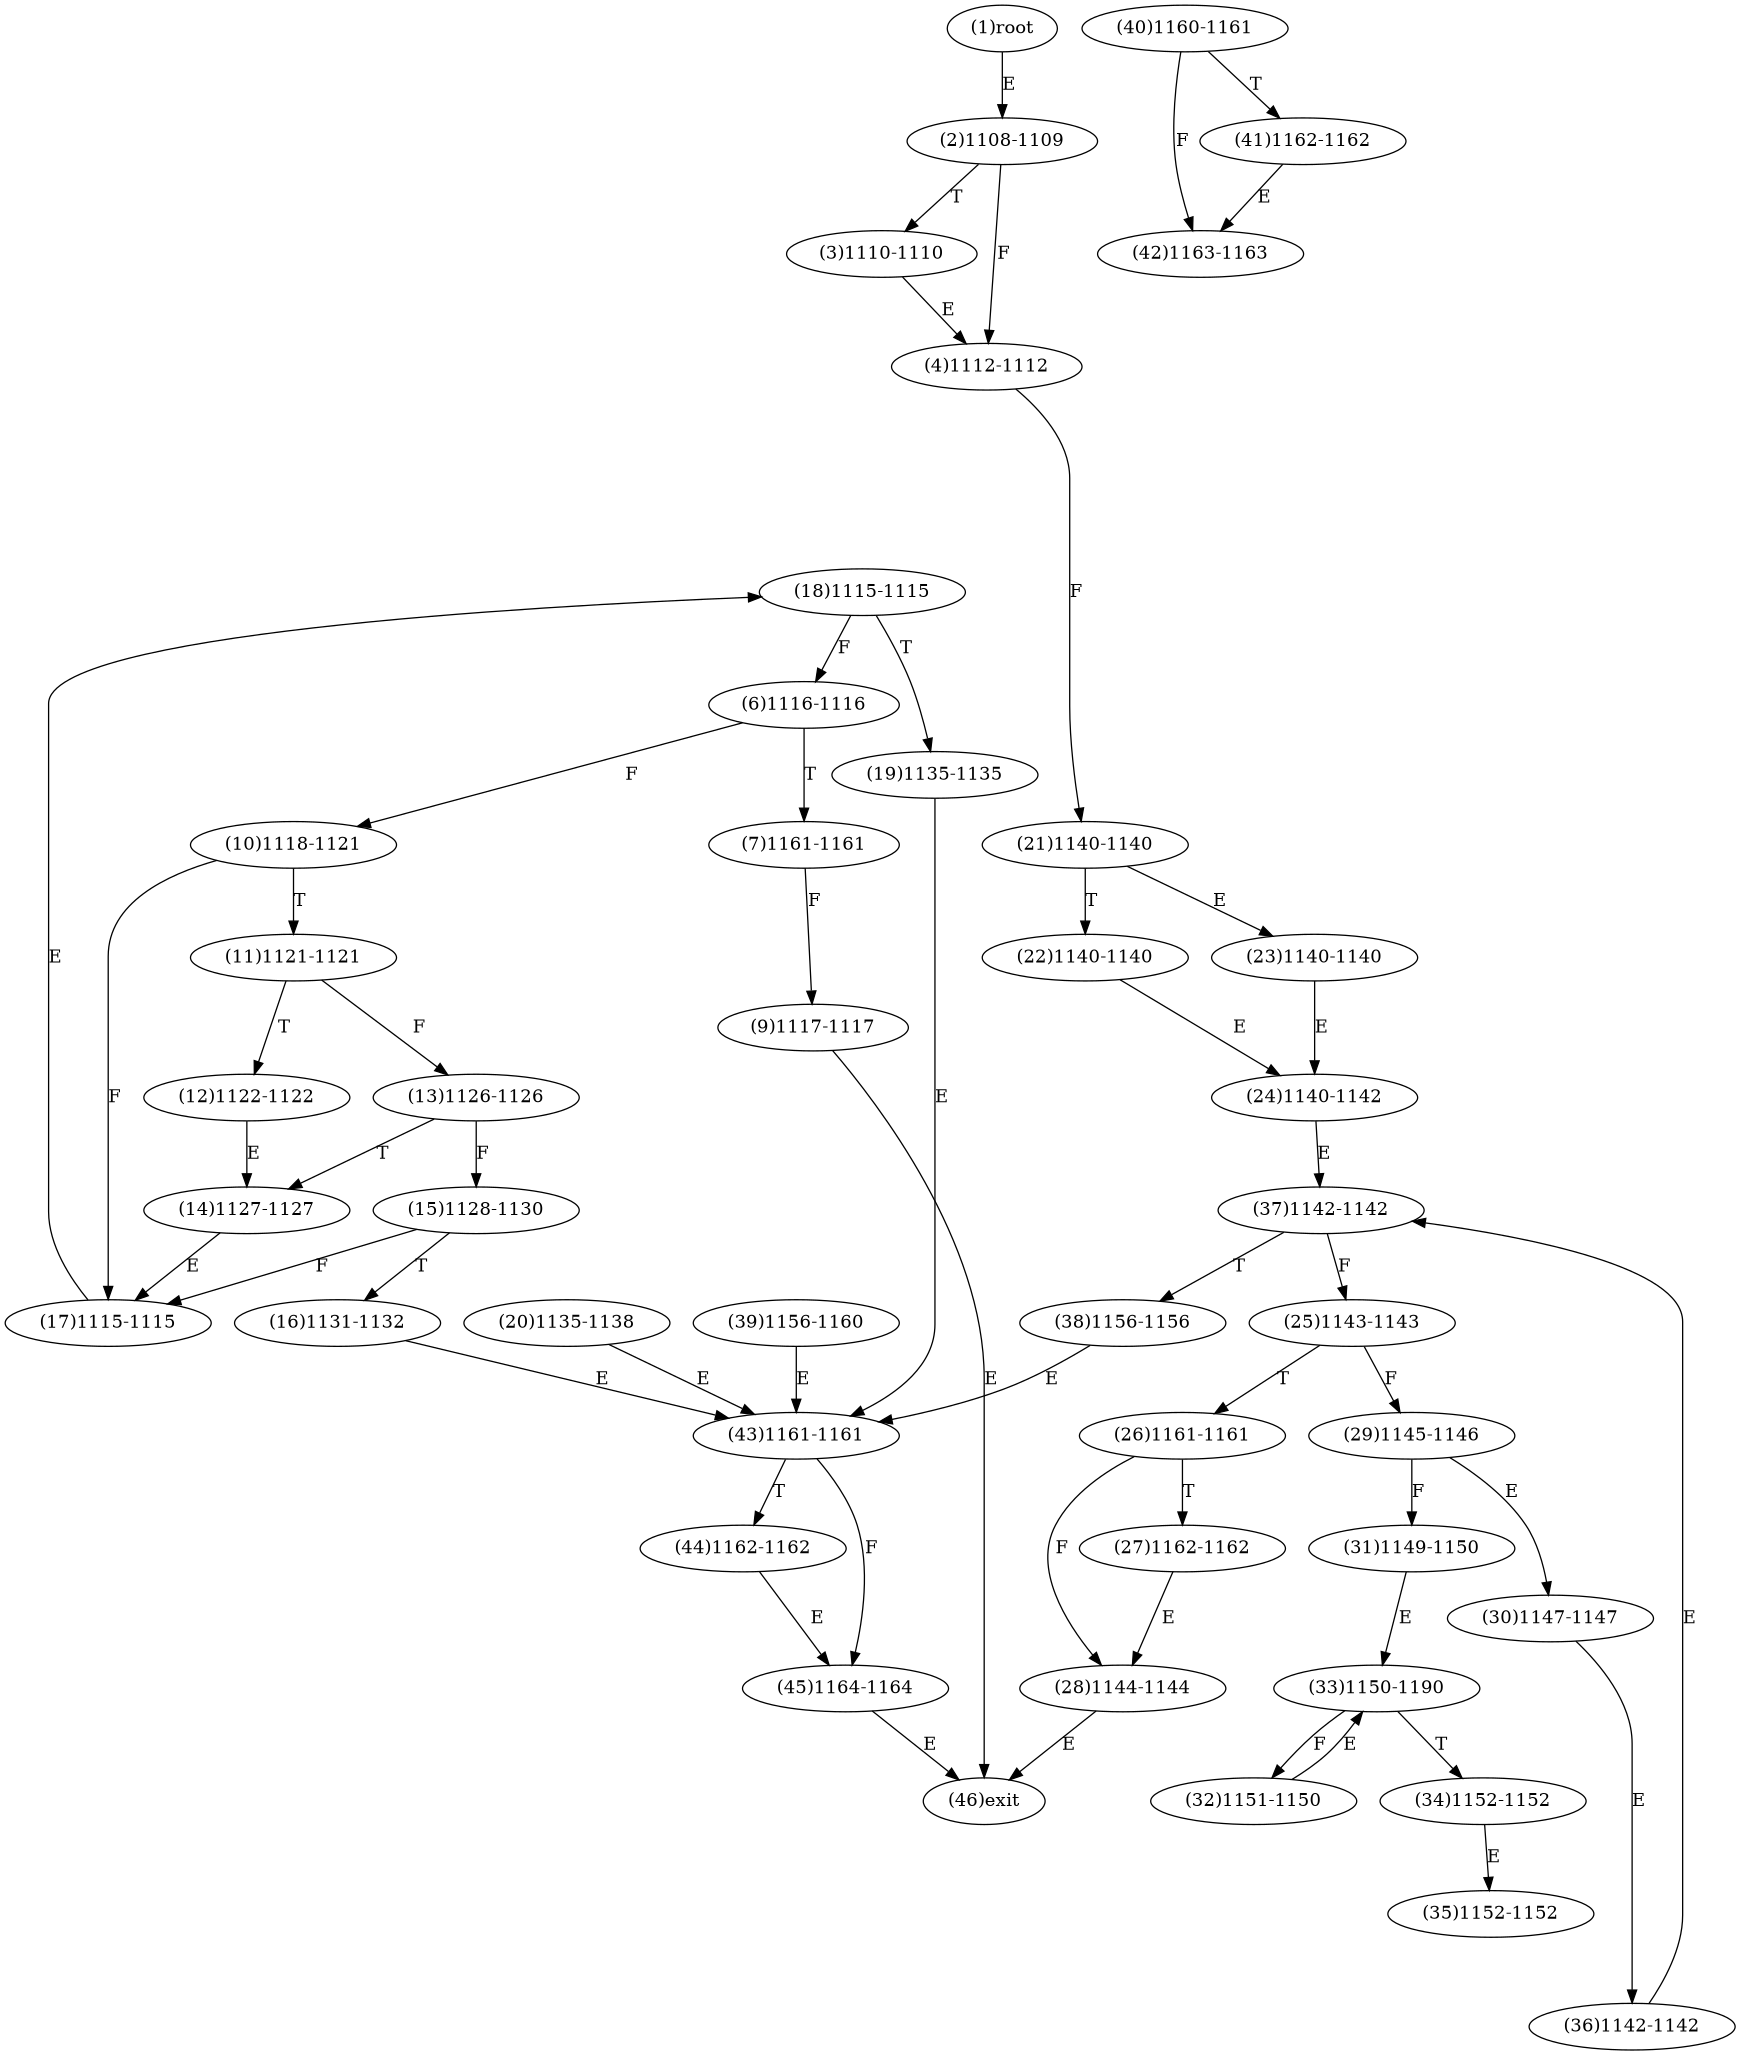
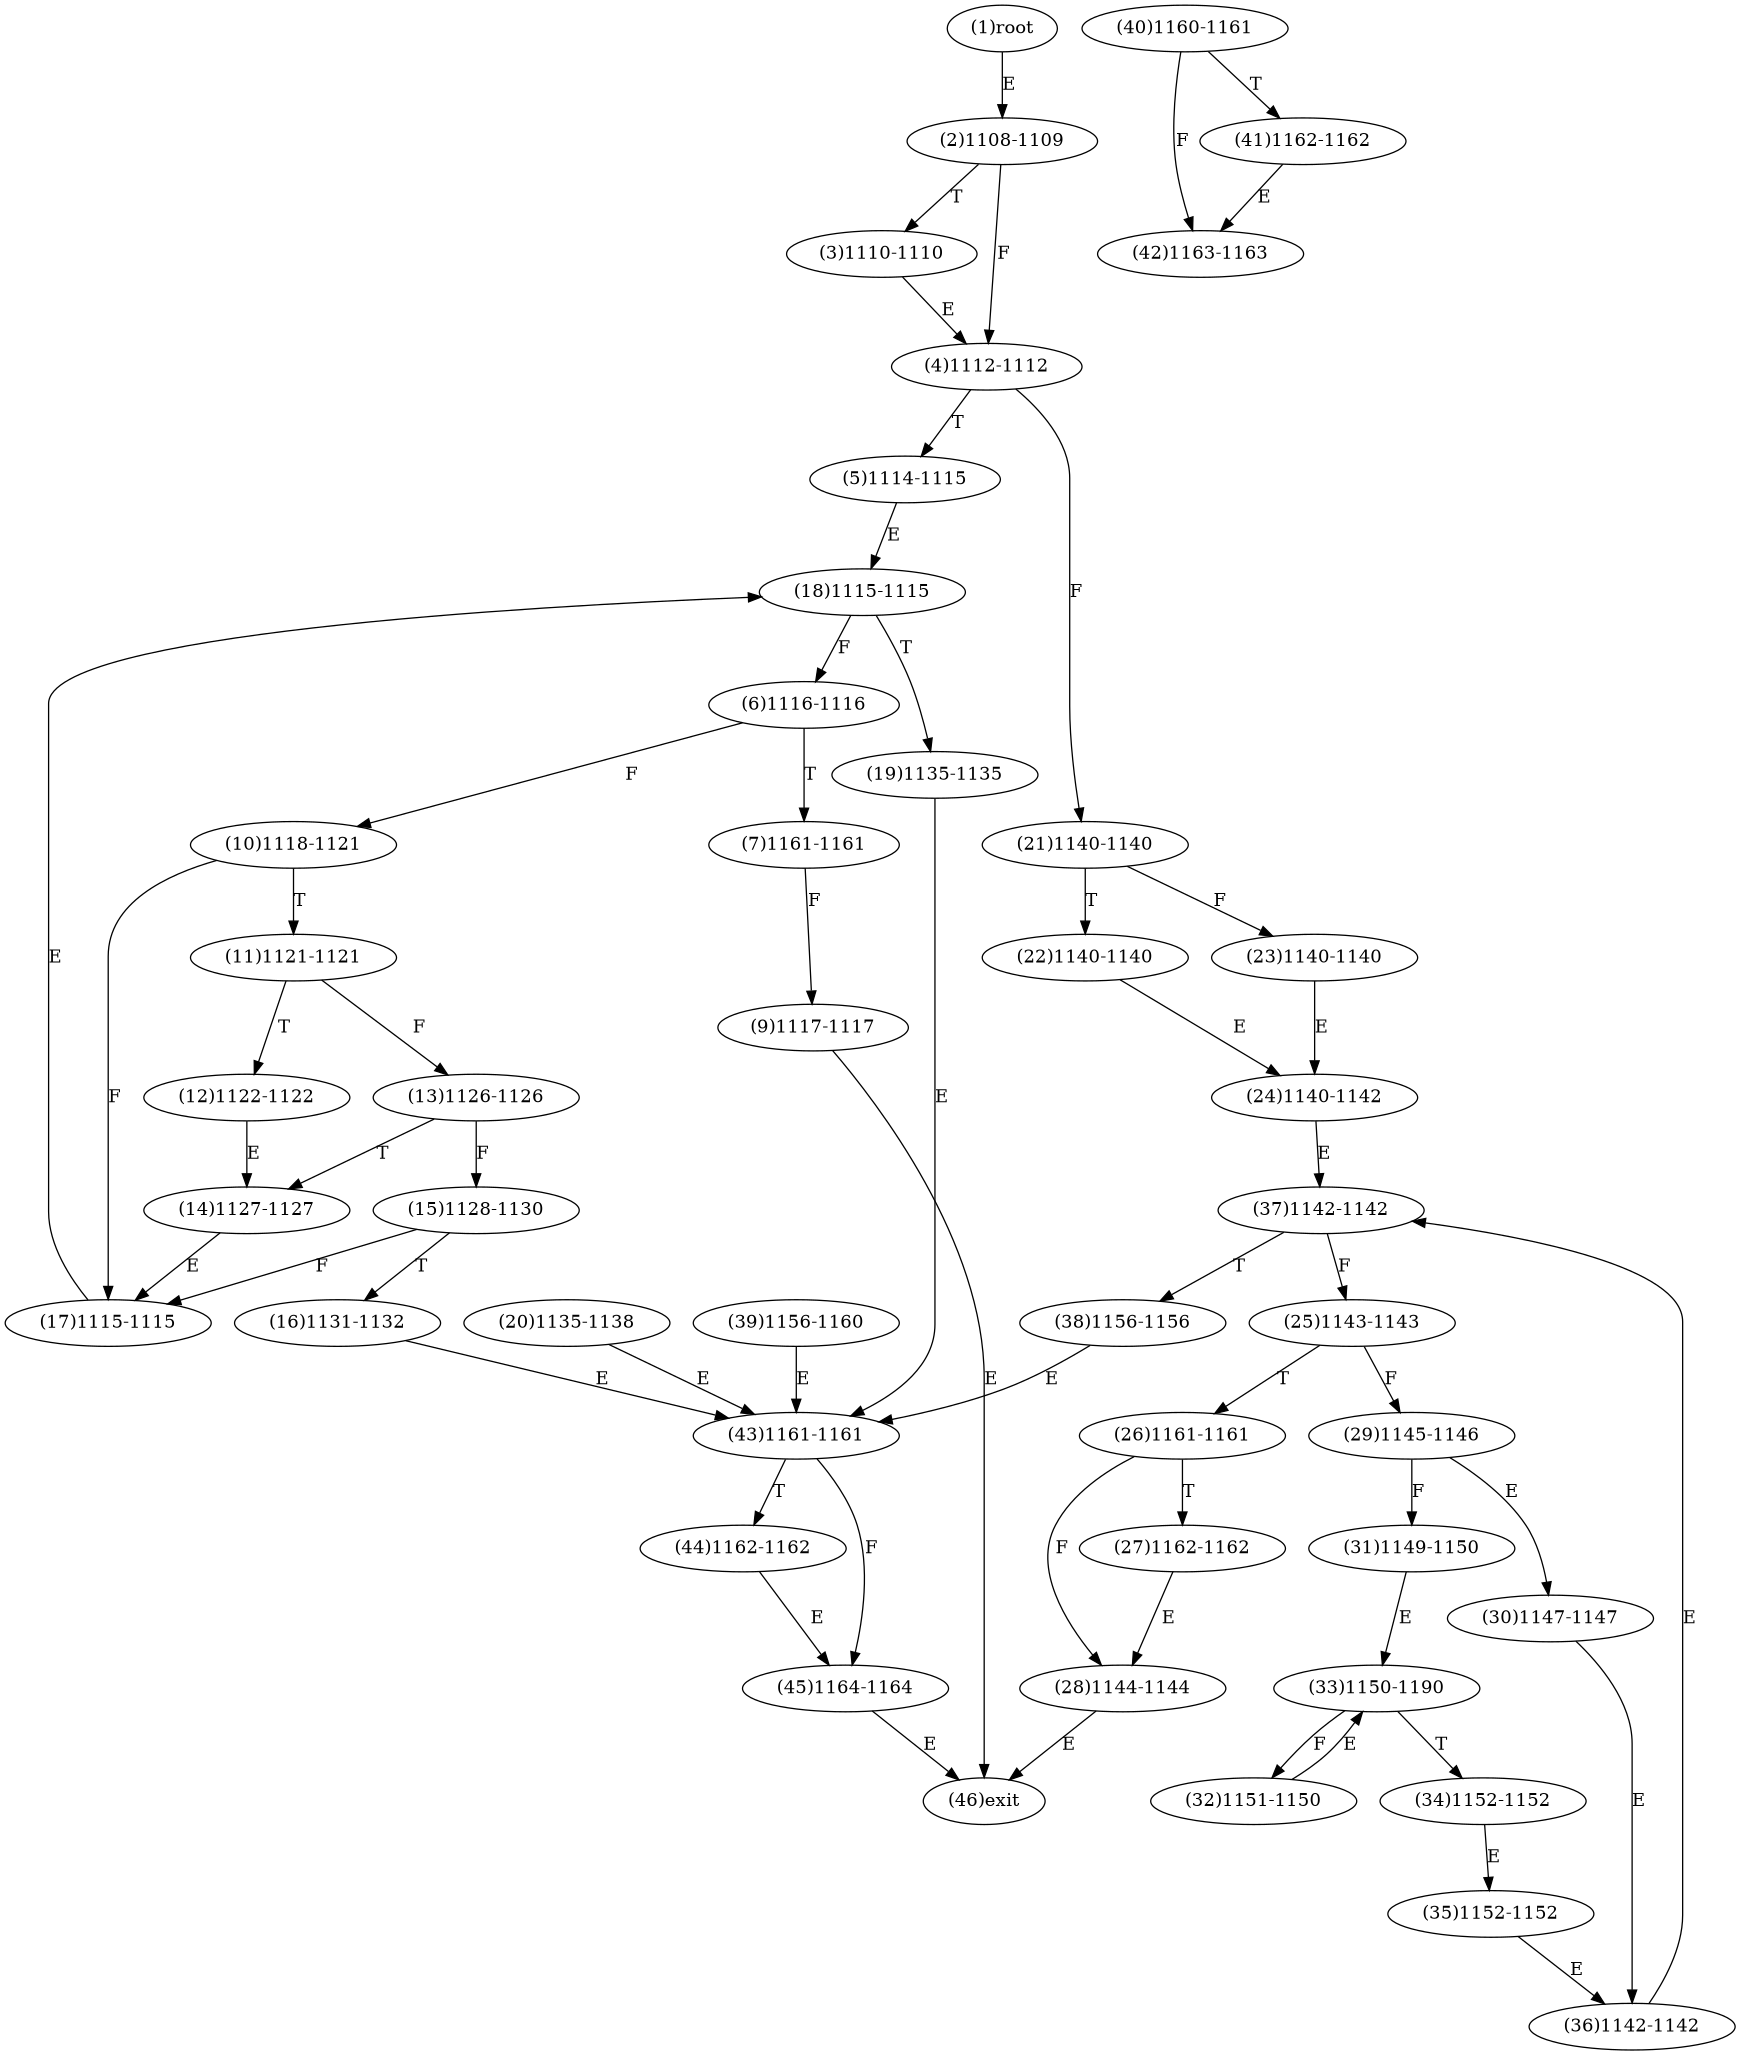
none -> (905, 479)
(1220, 901) -> (1220, 901)
none -> (1556, 1966)
